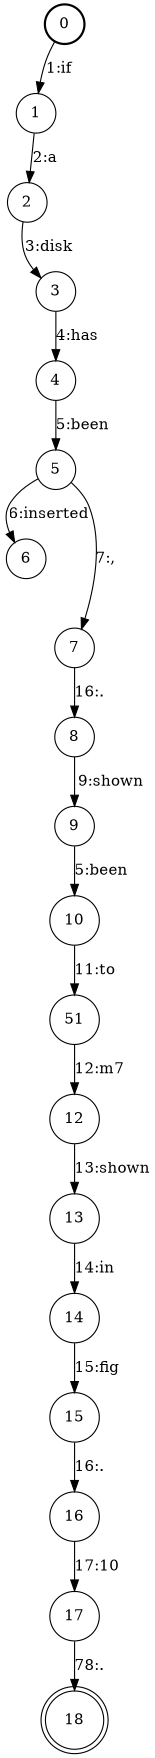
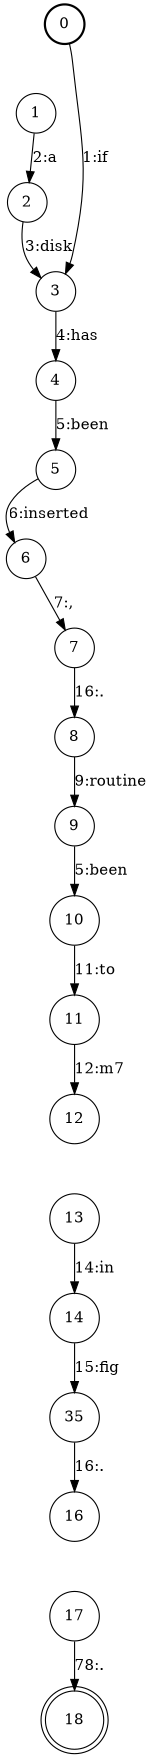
(46, 61) -> (83, 154)
(96, 547) -> (48, 598)
(111, 782) -> (111, 782)
(75, 1020) -> (75, 1020)
(75, 1163) -> none
(75, 1417) -> (75, 1417)
(75, 1561) -> none
